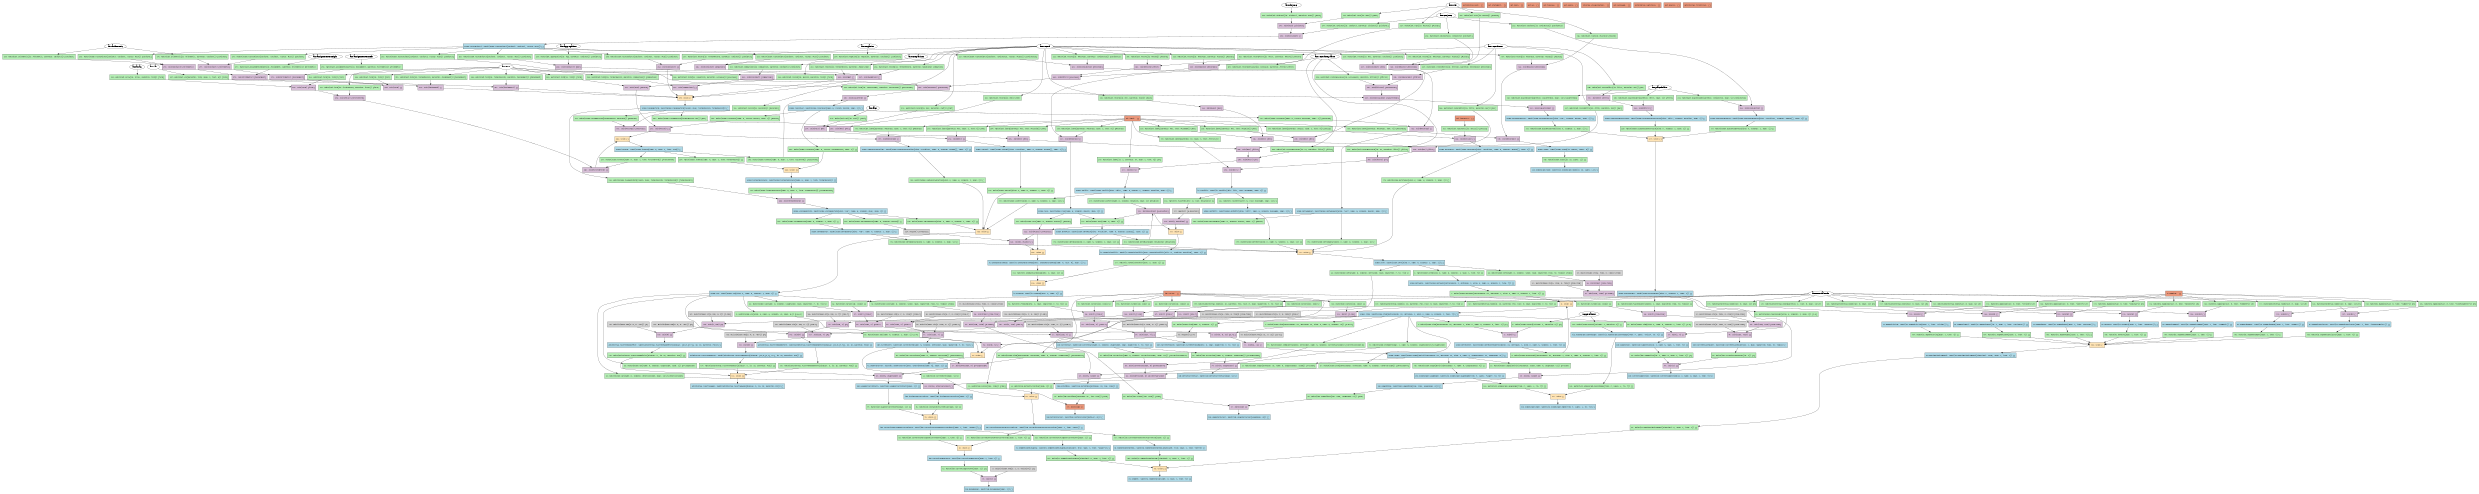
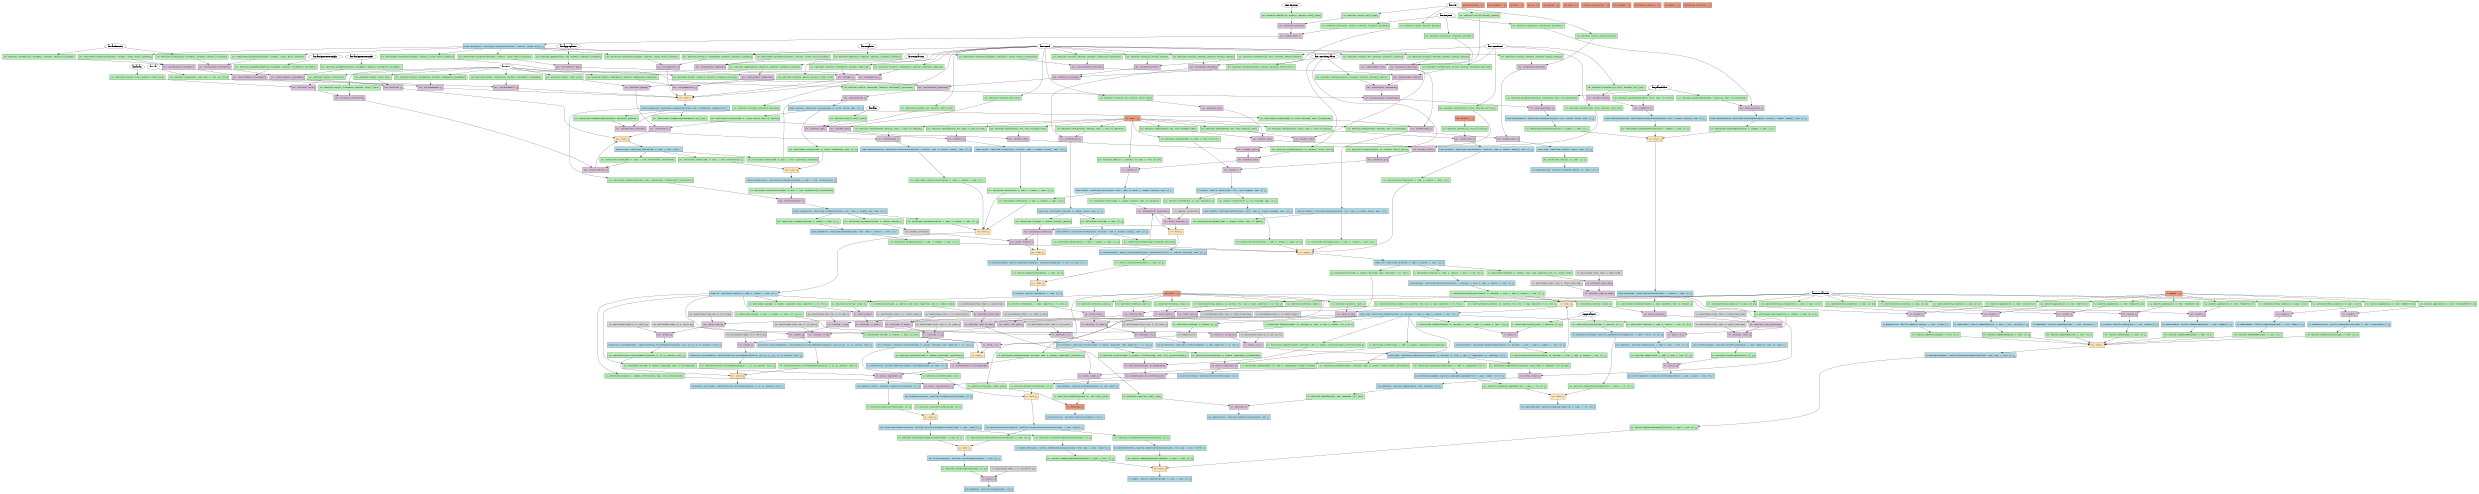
(1291, 5) -> (1291, 5)
none -> (517, 101)
(1128, 216) -> (1164, 216)
